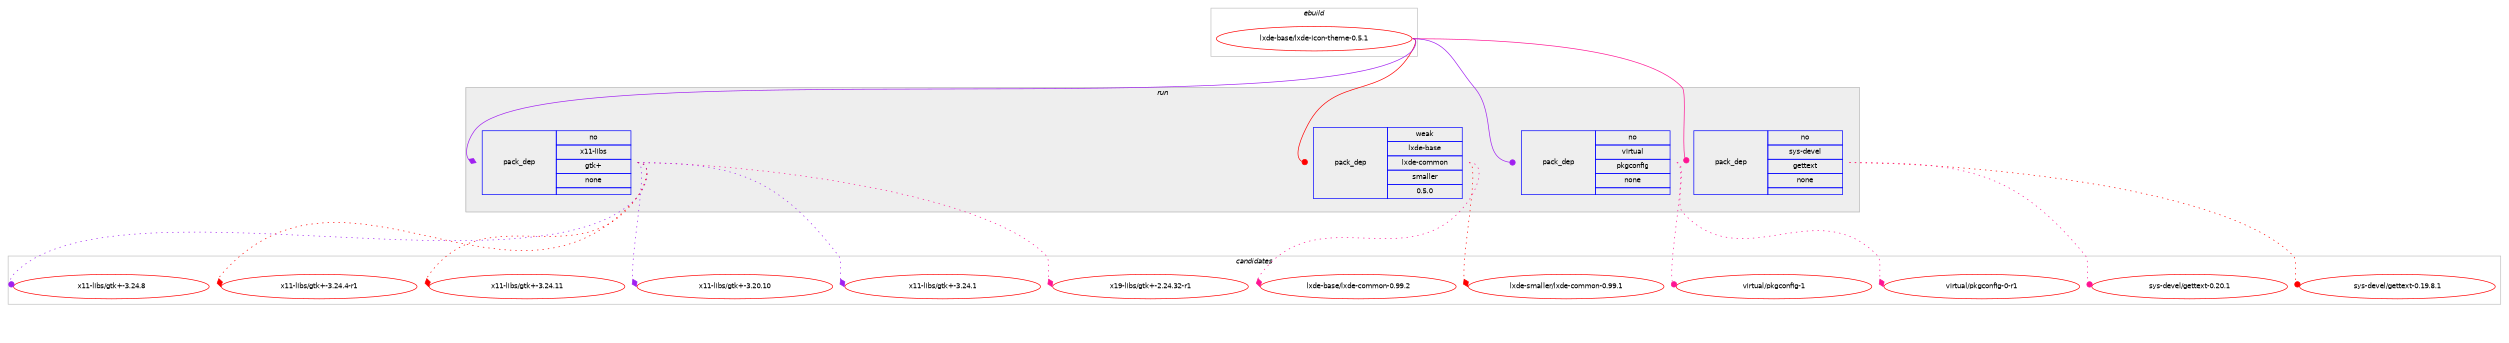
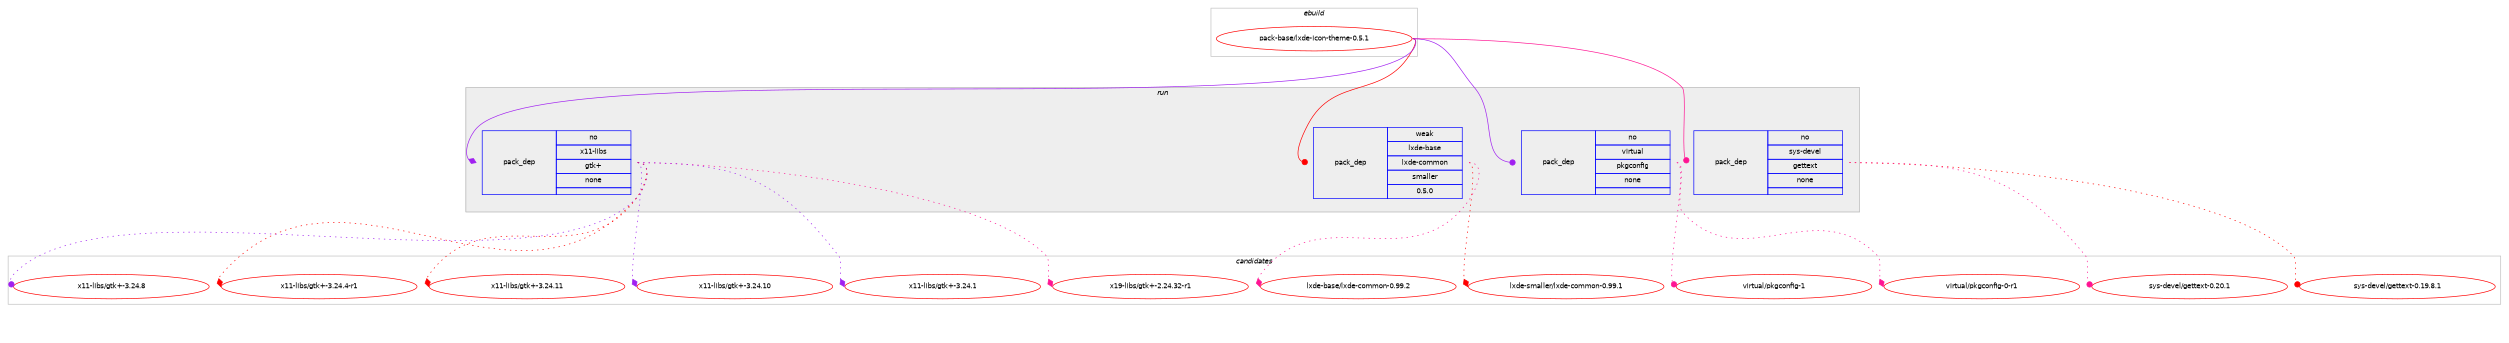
(1314, 39) -> (1314, 39)
(735, 287) -> (735, 287)
